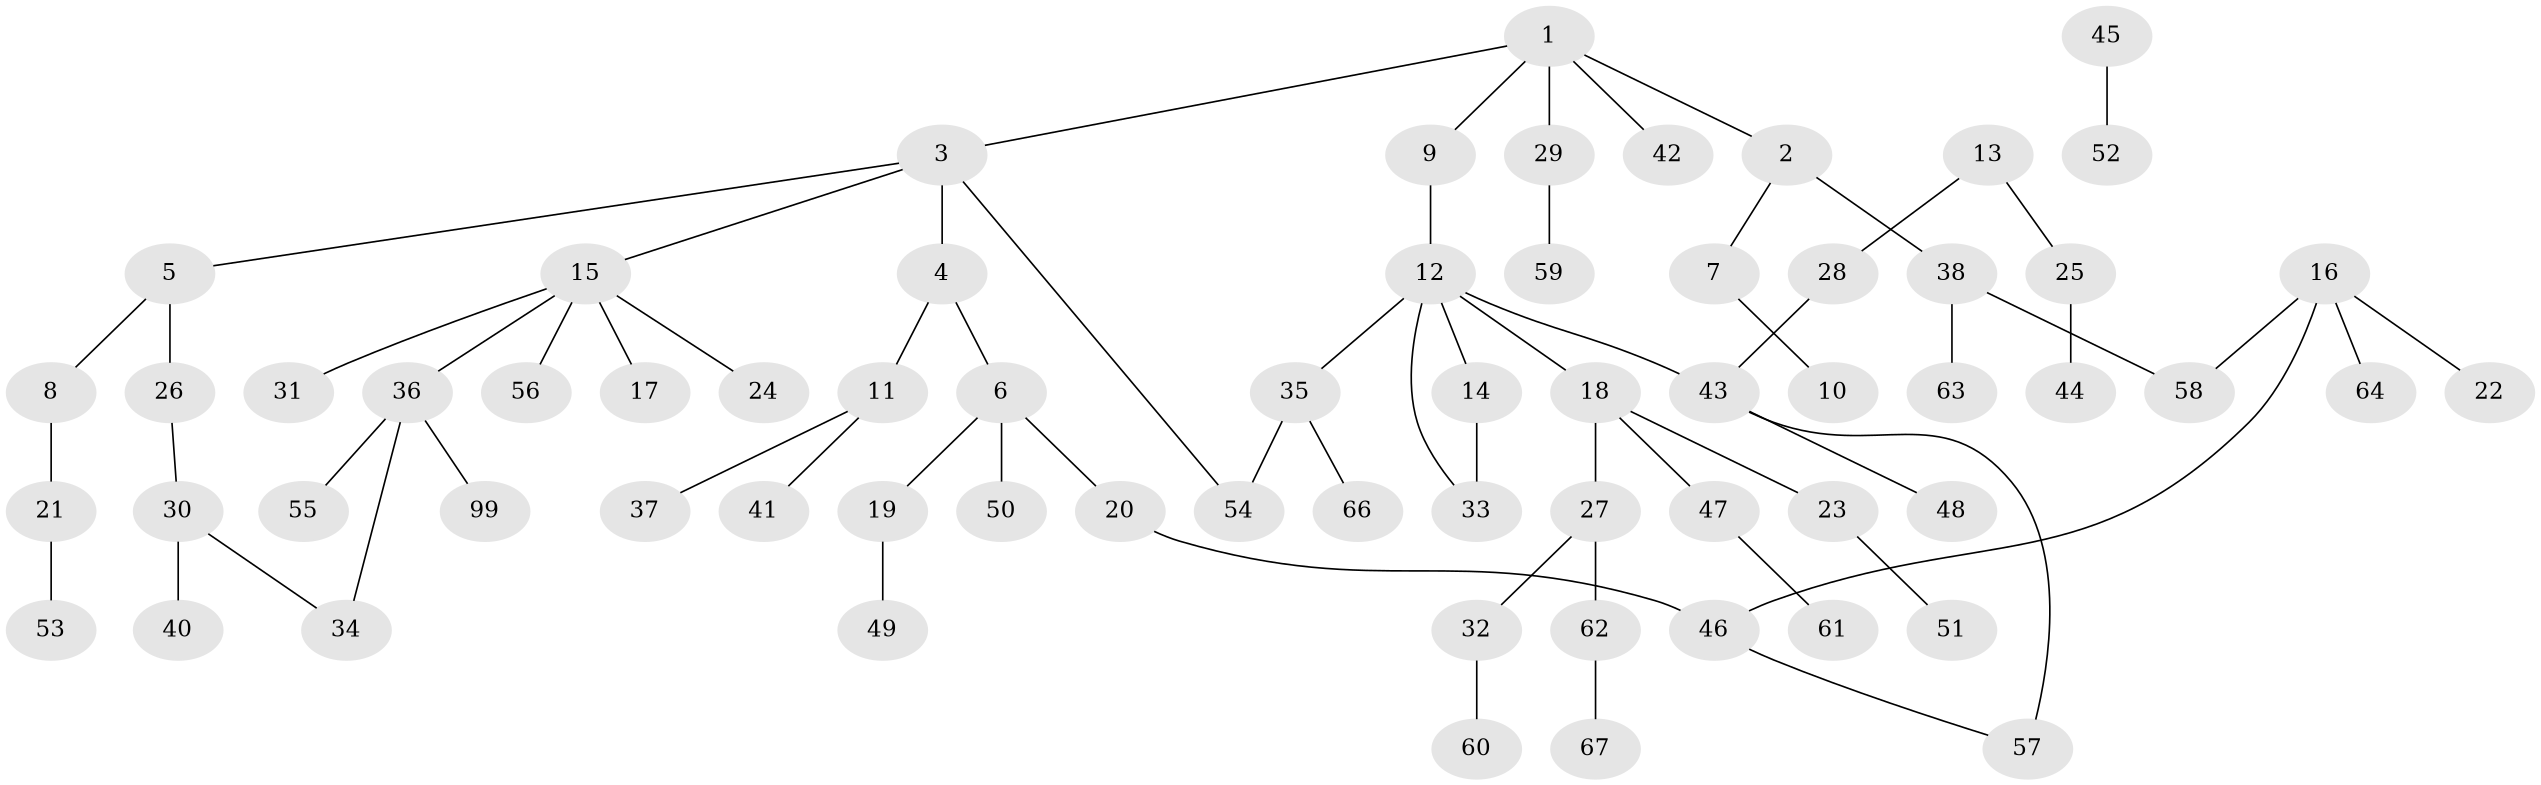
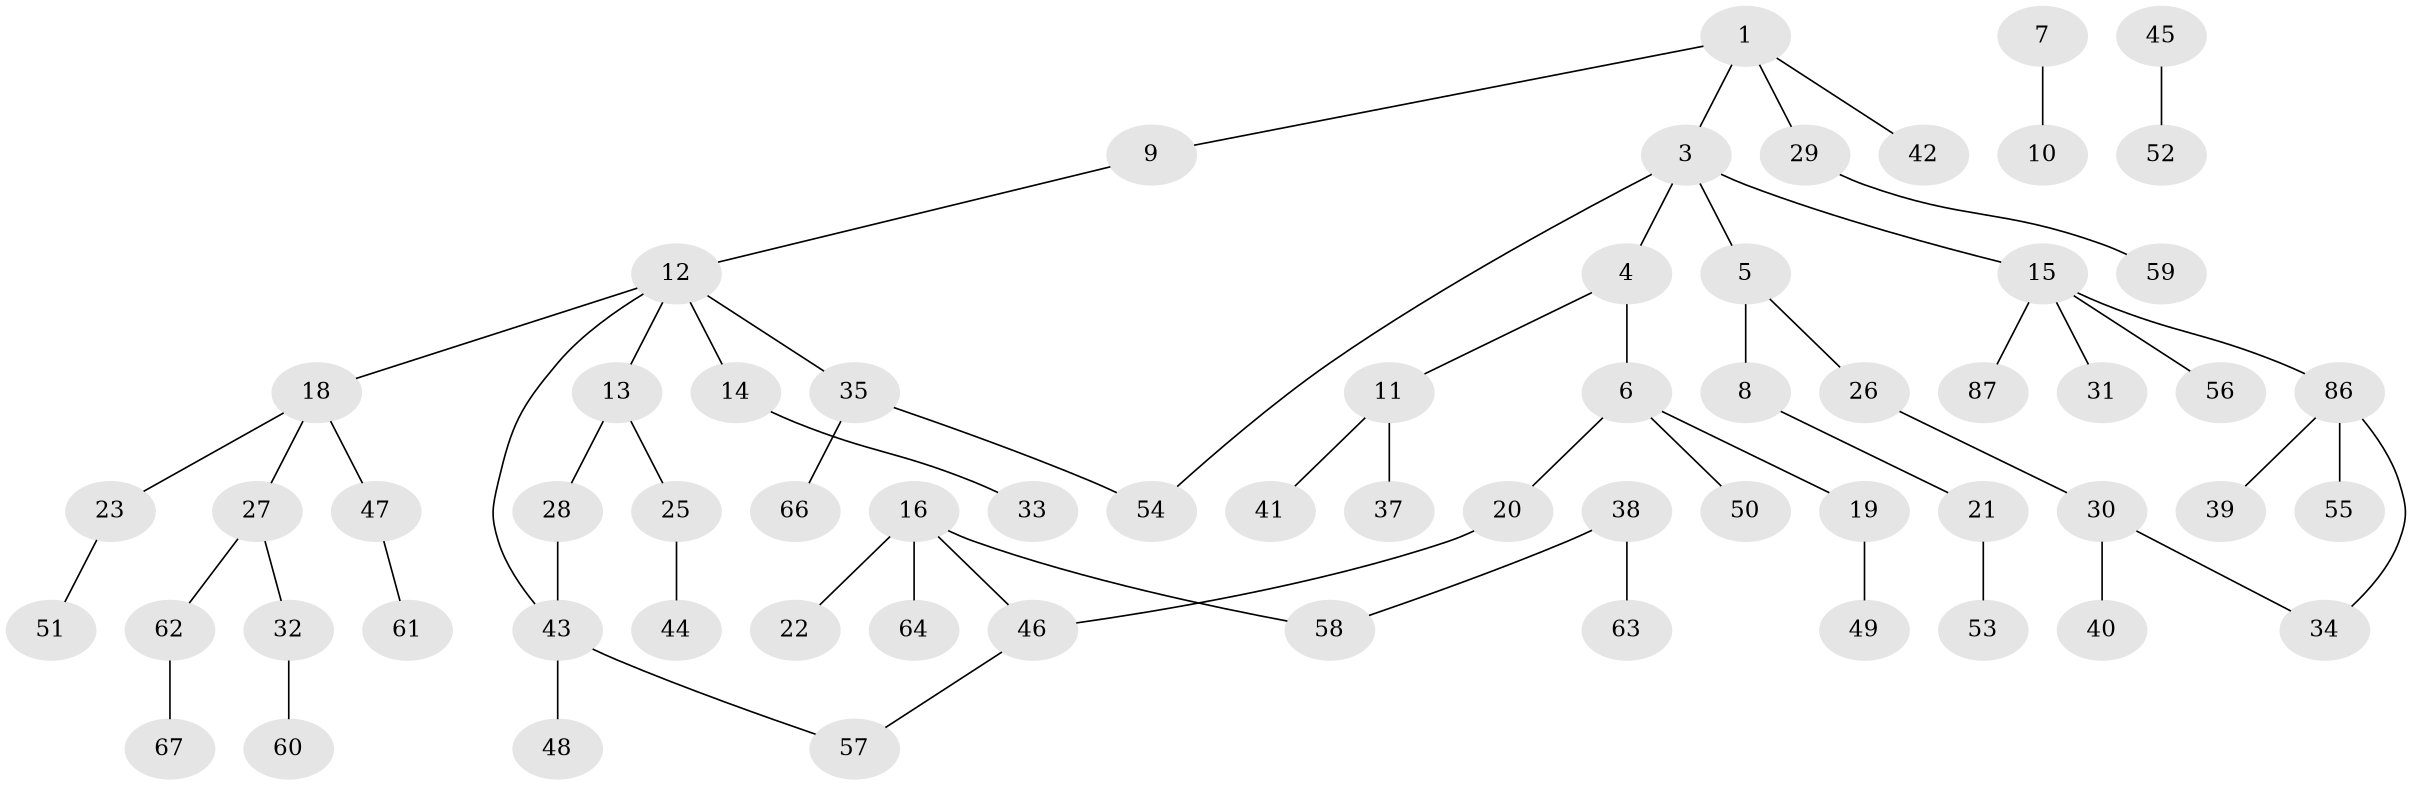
(1787, 155) -> none
(408, 393) -> (2340, 393)
(645, 393) -> (1983, 393)
(764, 393) -> none
(1413, 399) -> (647, 333)
(485, 512) -> (2221, 512)
